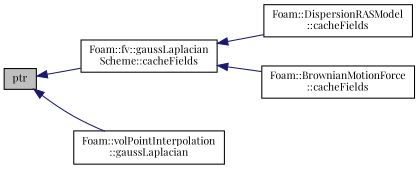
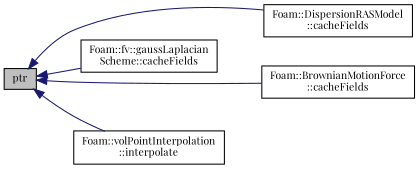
(246, 38) -> (143, 12)
(245, 69) -> (154, 83)
(149, 148) -> (149, 148)
